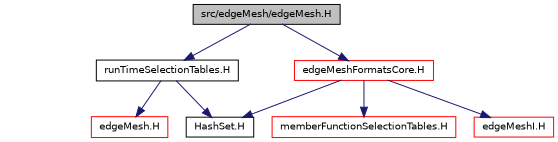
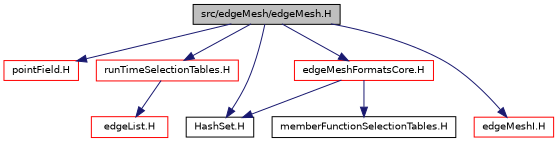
none -> (41, 71)
(167, 71) -> (167, 71)
(190, 95) -> (253, 68)
(434, 97) -> (424, 51)
(130, 127) -> (130, 127)
(364, 127) -> (364, 127)
